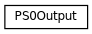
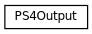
(46, 17) -> (46, 17)
